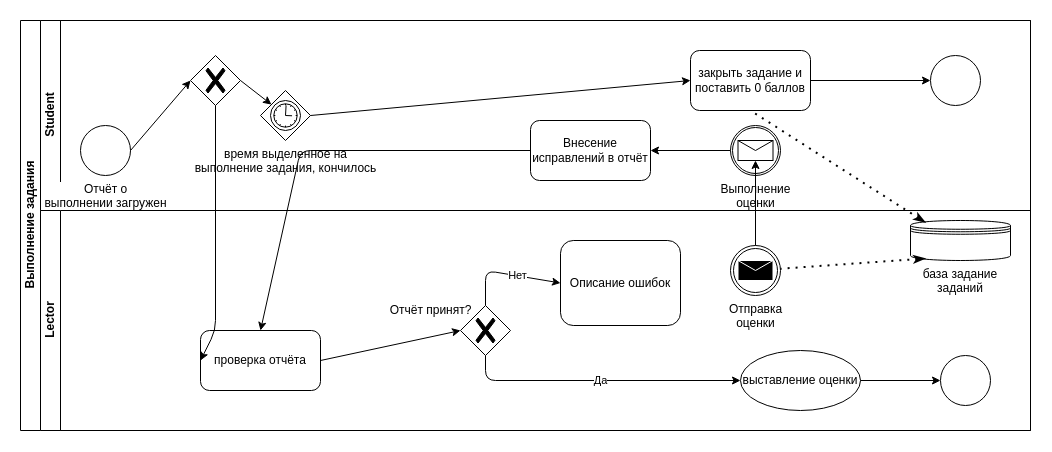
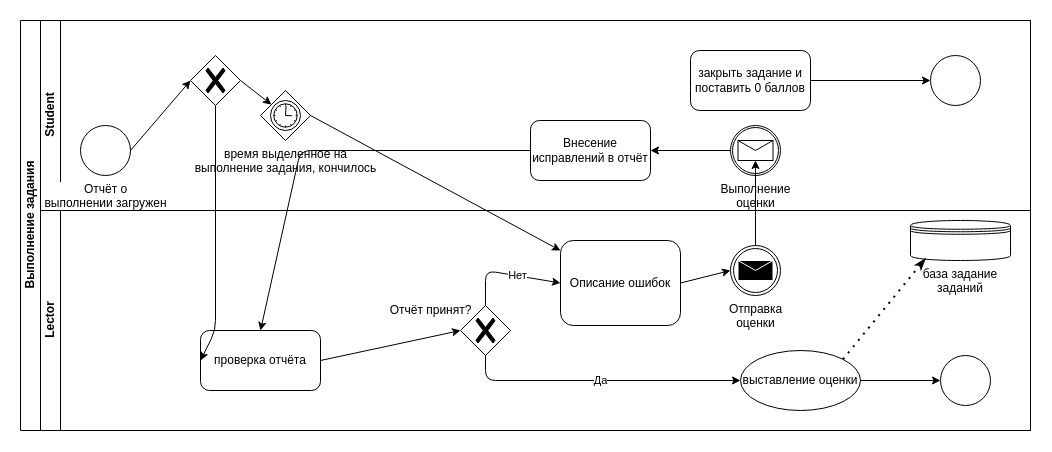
(497, 98) -> (432, 181)
(836, 165) -> none
(849, 264) -> (882, 311)
none -> (702, 278)
